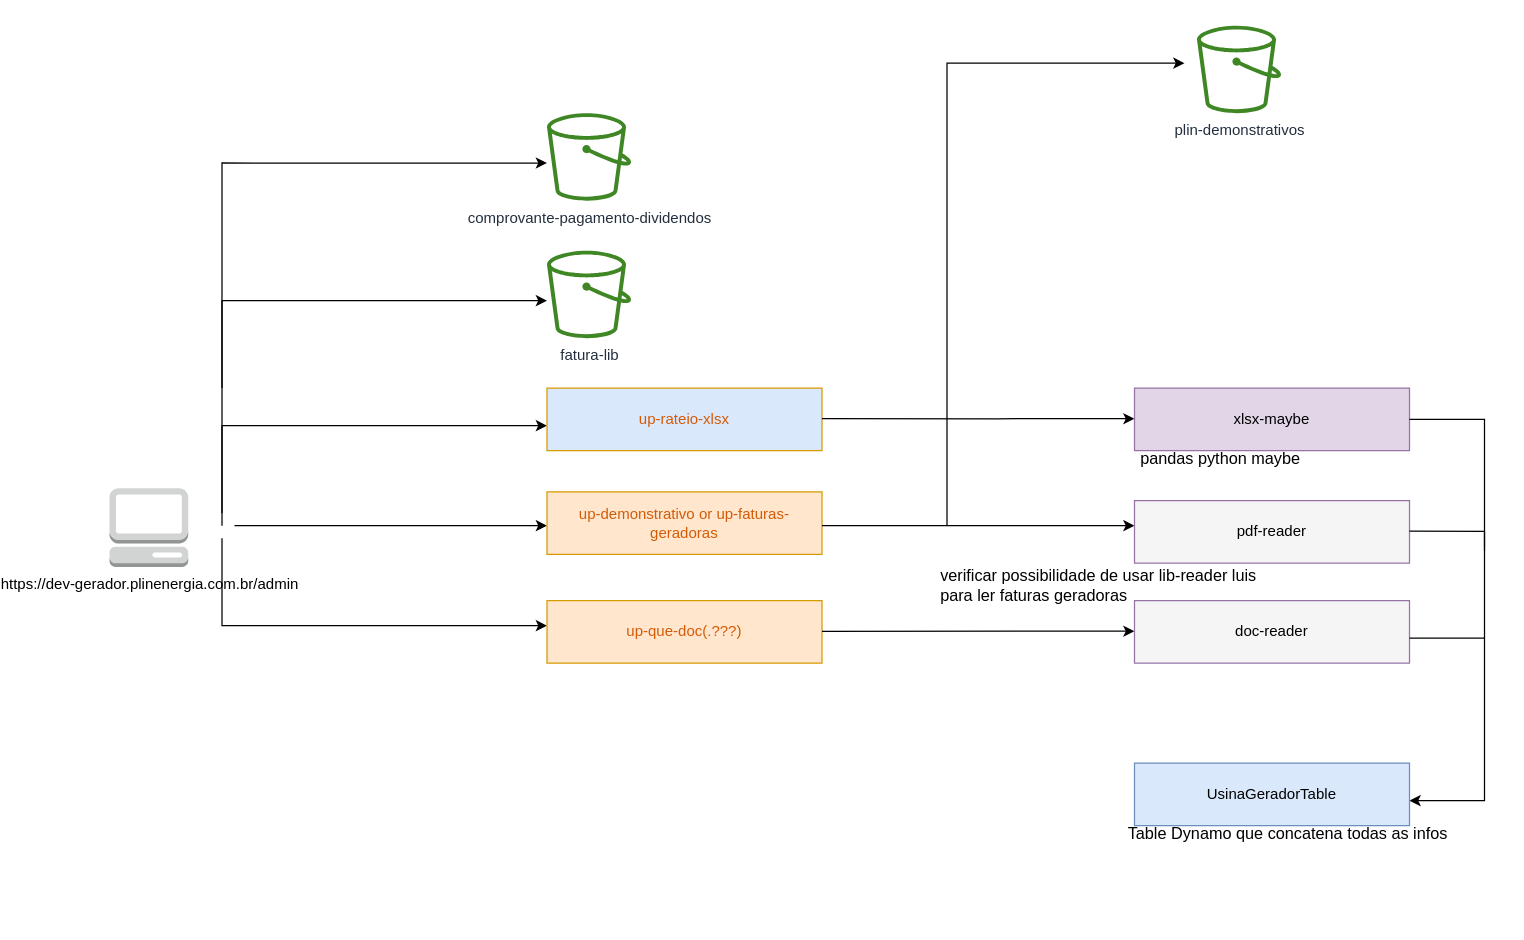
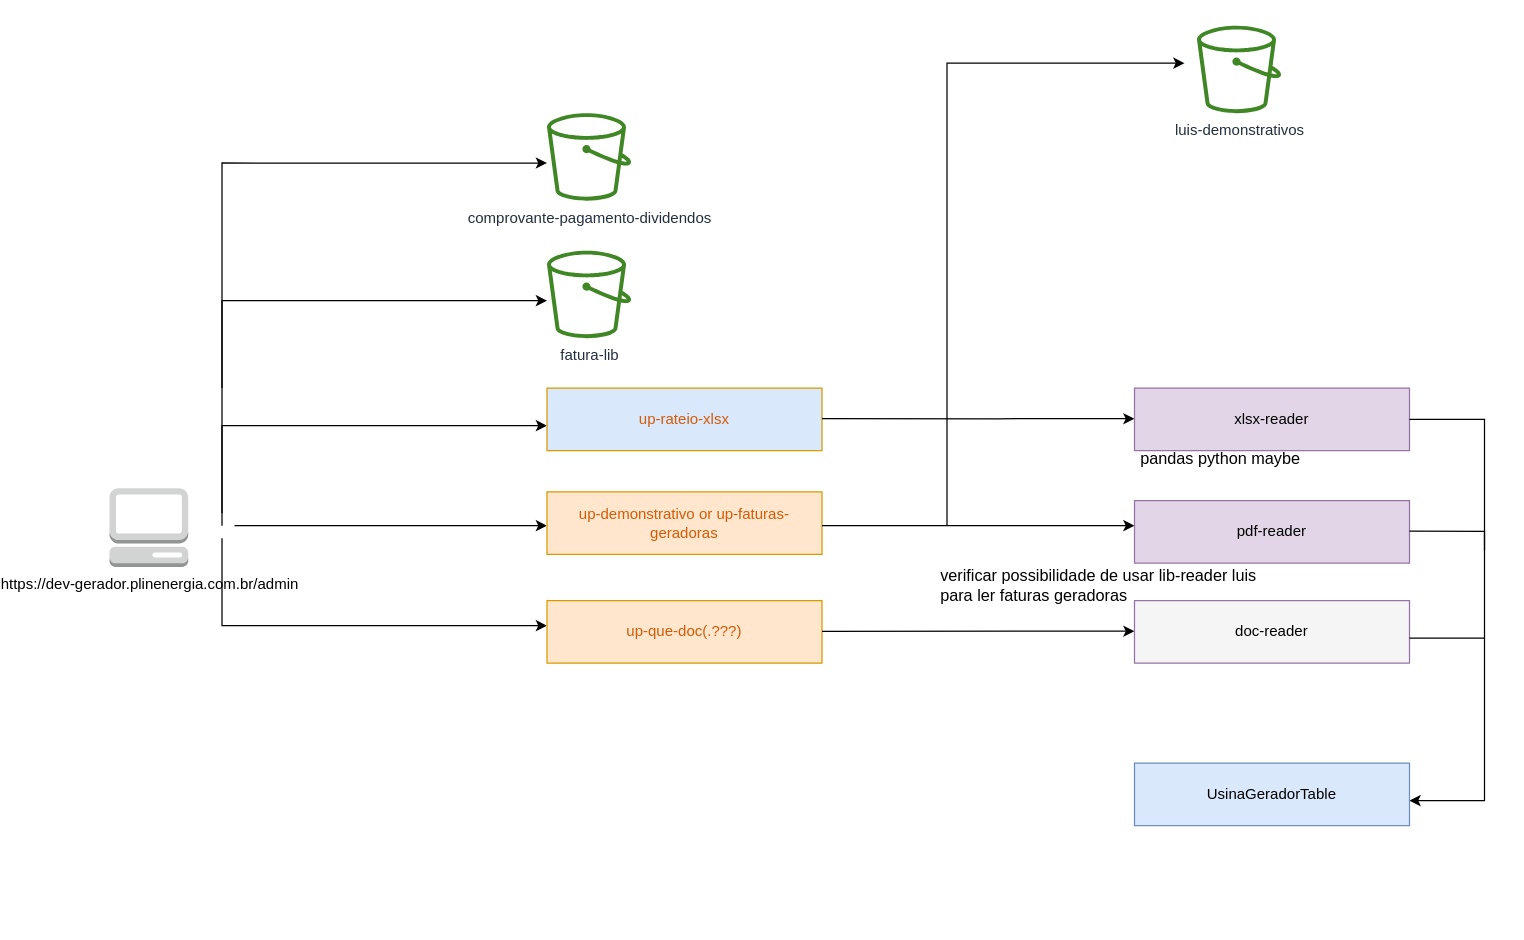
(1240, 131) -> (1240, 131)
(1272, 419) -> (1272, 419)
(1272, 532) -> (1272, 532)
(1303, 869) -> none
